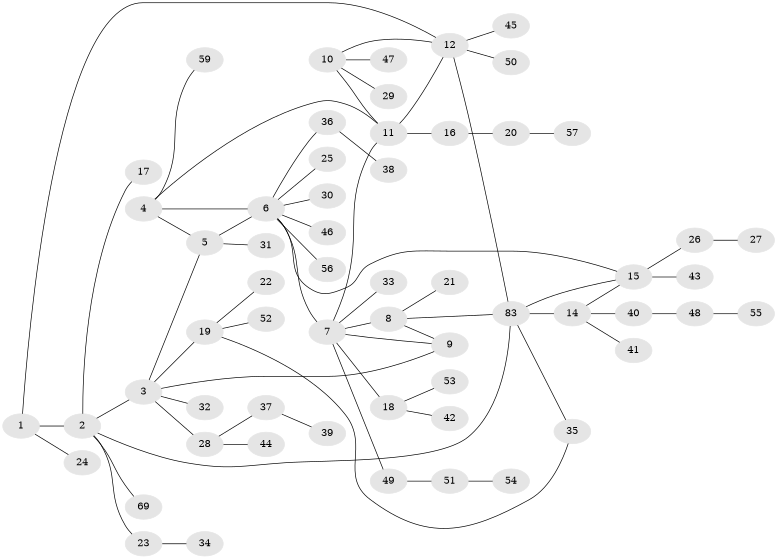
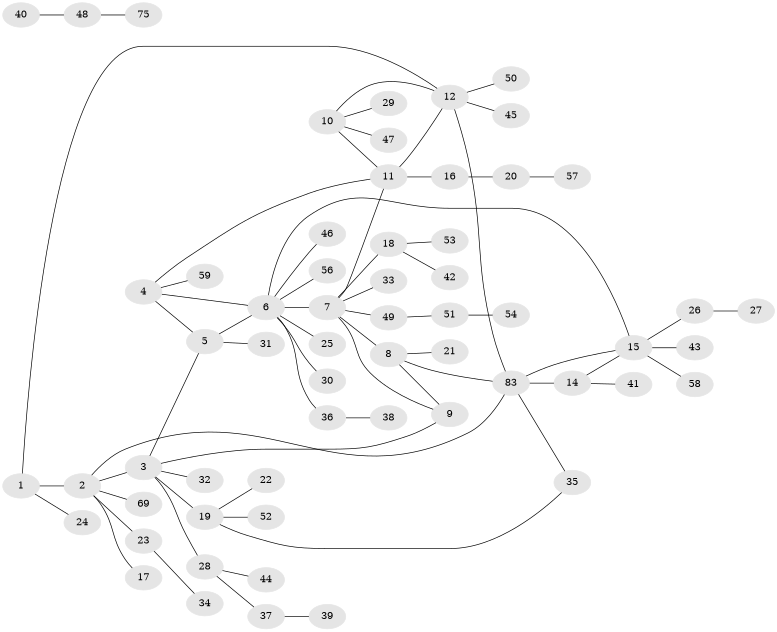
(603, 314) -> none
(756, 314) -> (144, 15)
none -> (695, 385)
